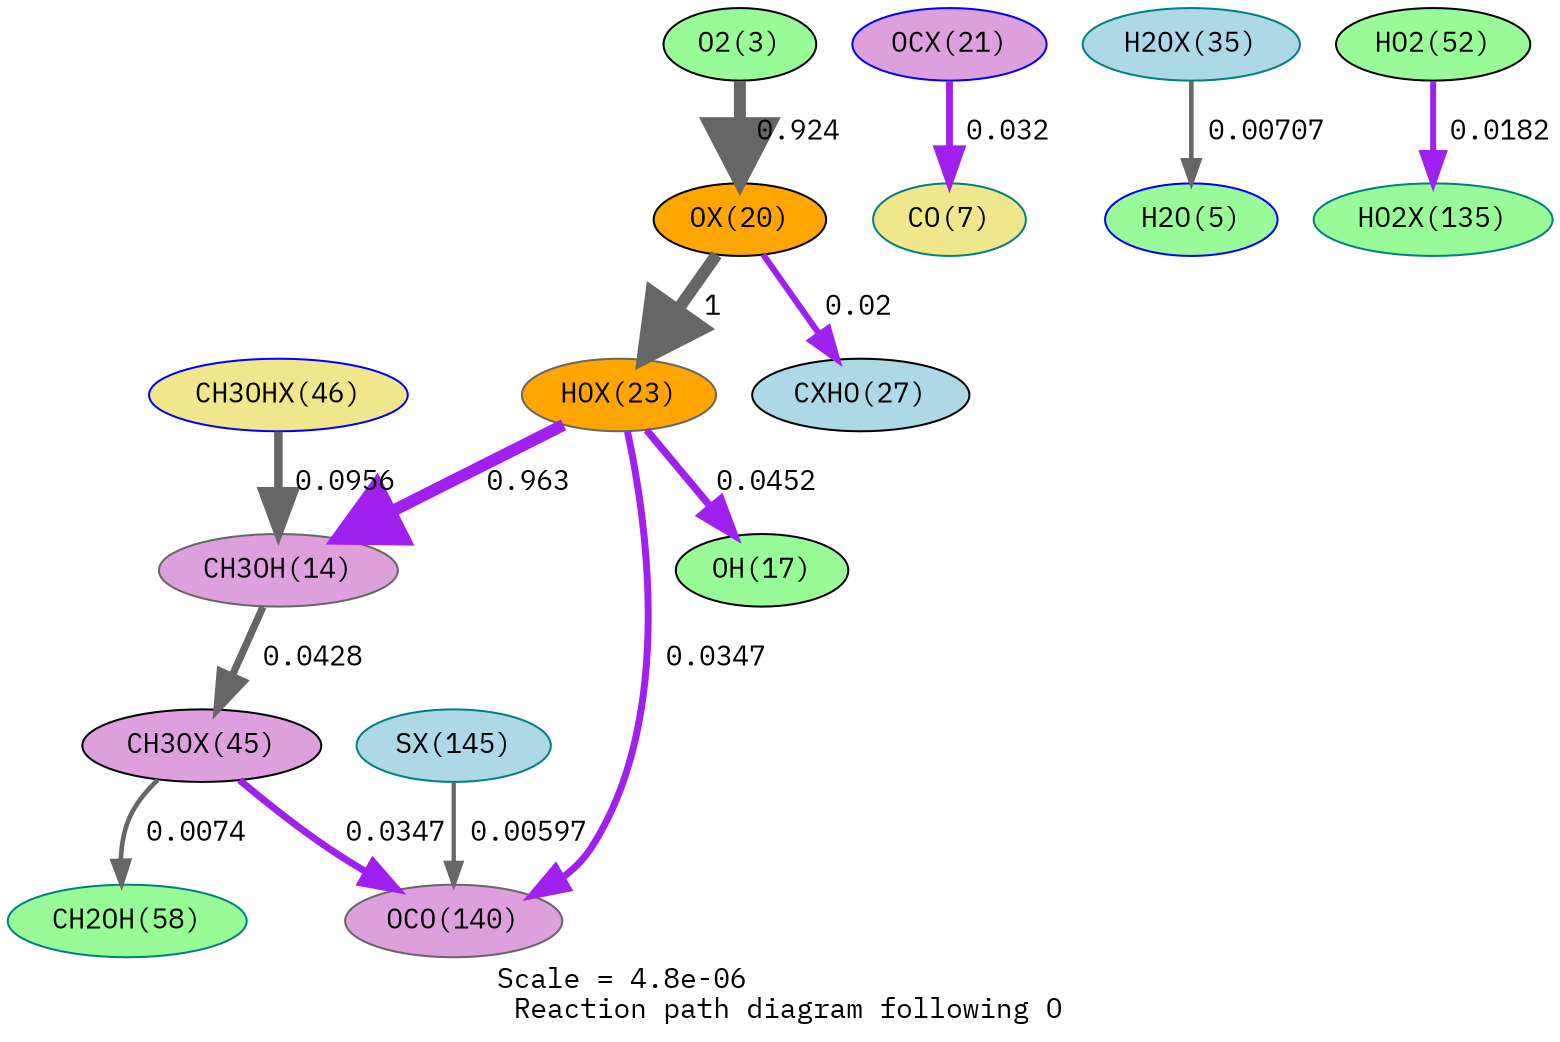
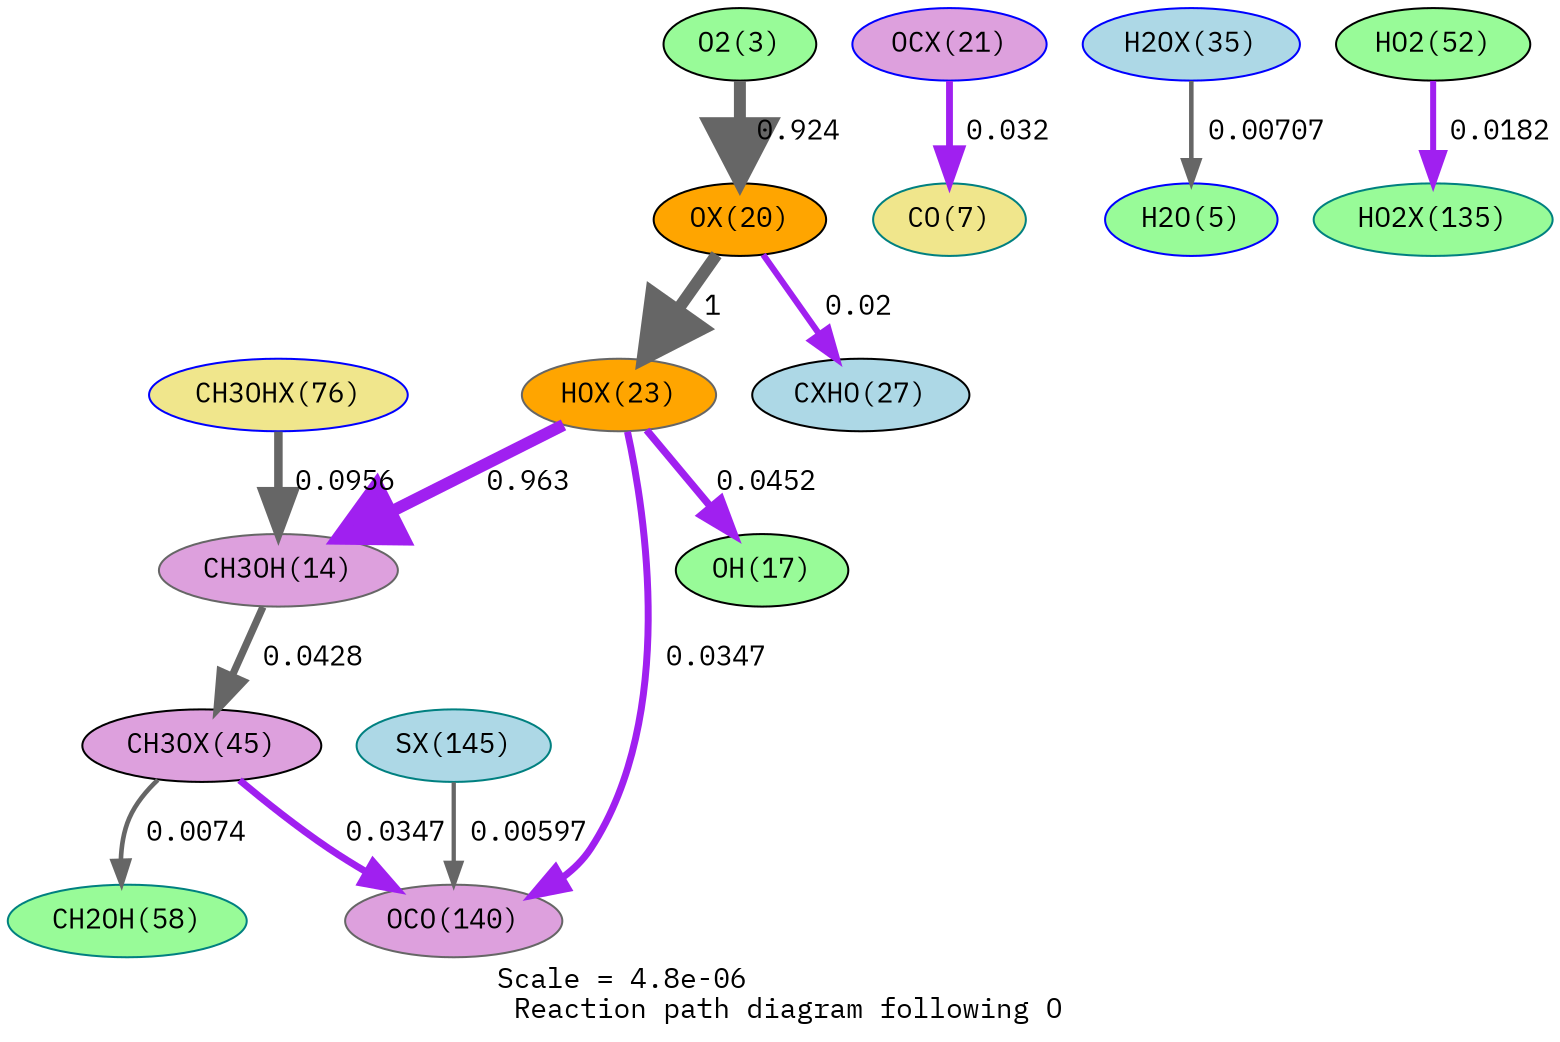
(1191, 44) -> (1191, 44)
(278, 395) -> (278, 395)
